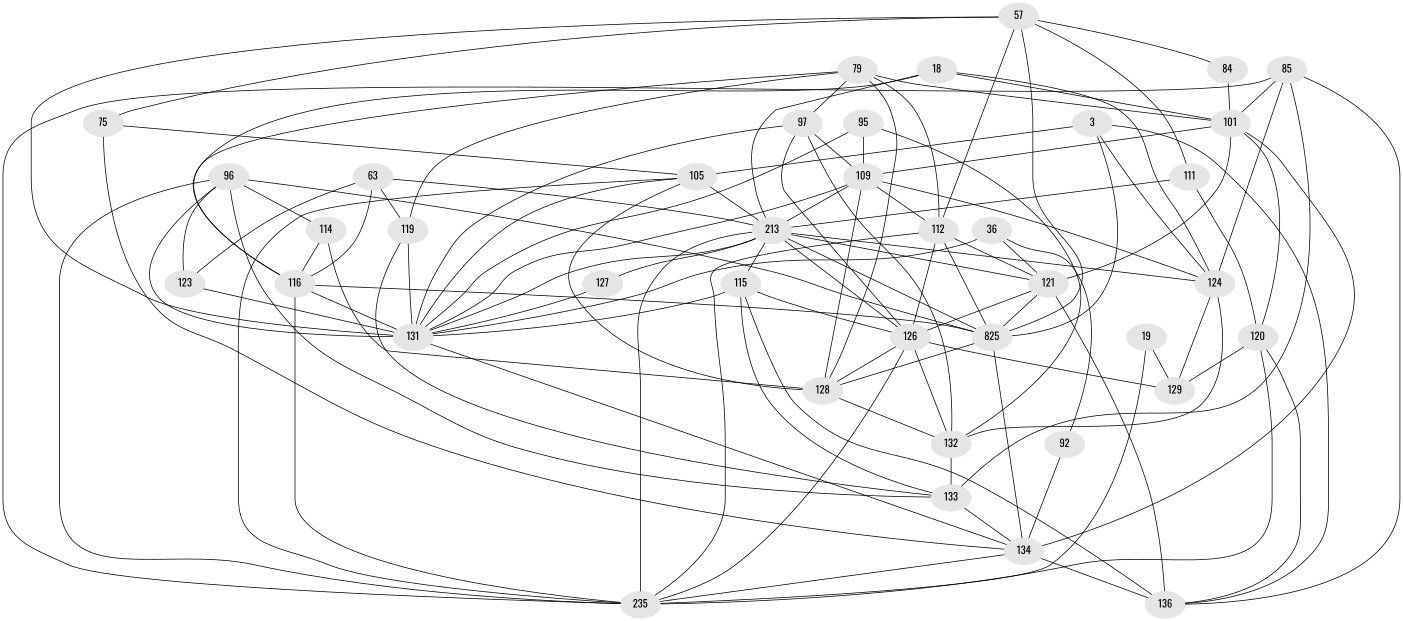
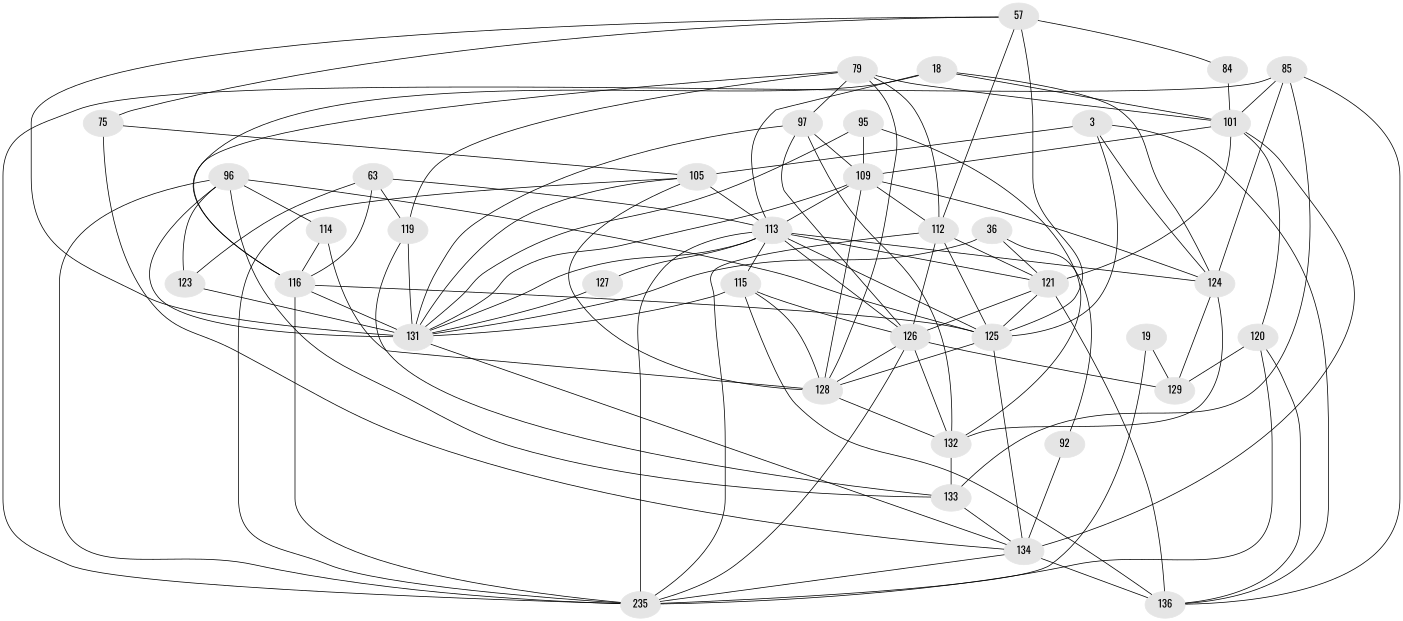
(1190, 177) -> none
(772, 230) -> (772, 230)
(992, 337) -> (992, 337)
(798, 430) -> (796, 329)
